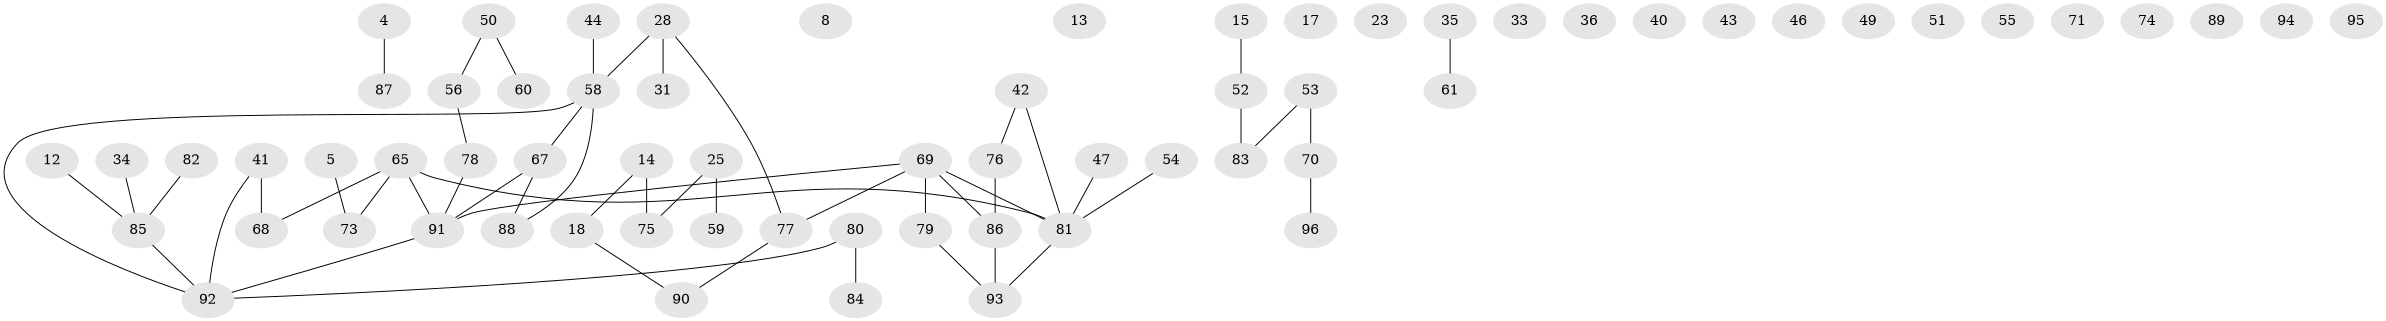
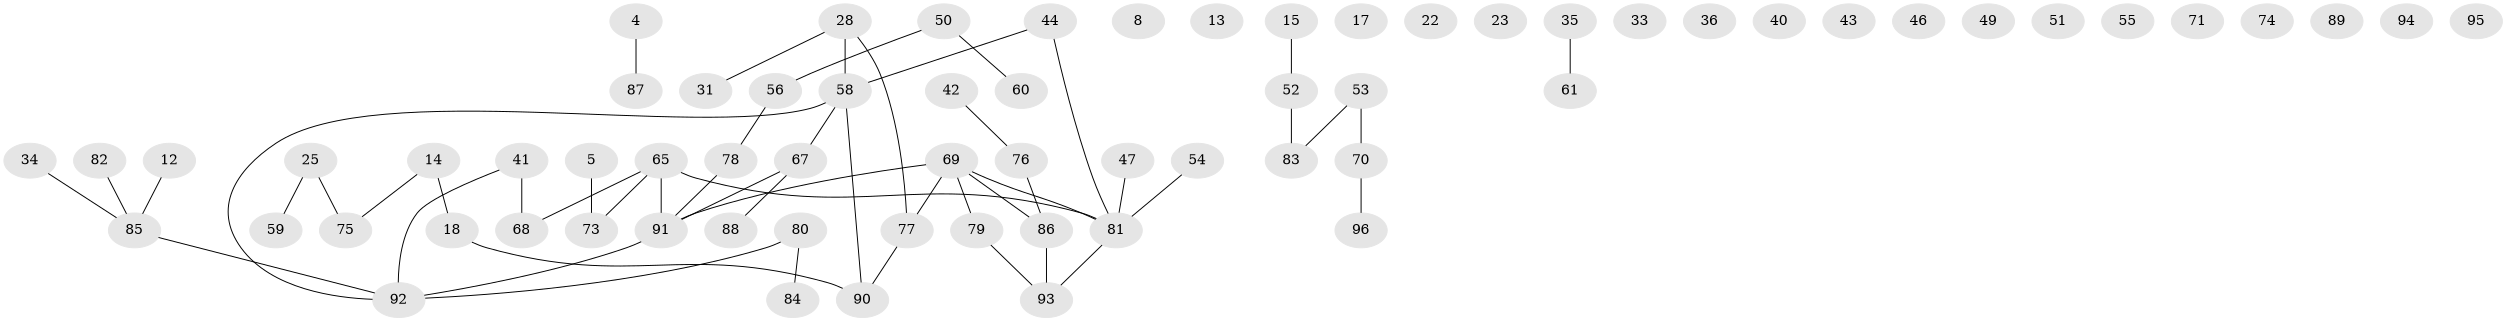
none -> (1431, 21)
(1043, 161) -> (1077, 128)
(577, 174) -> (853, 187)
